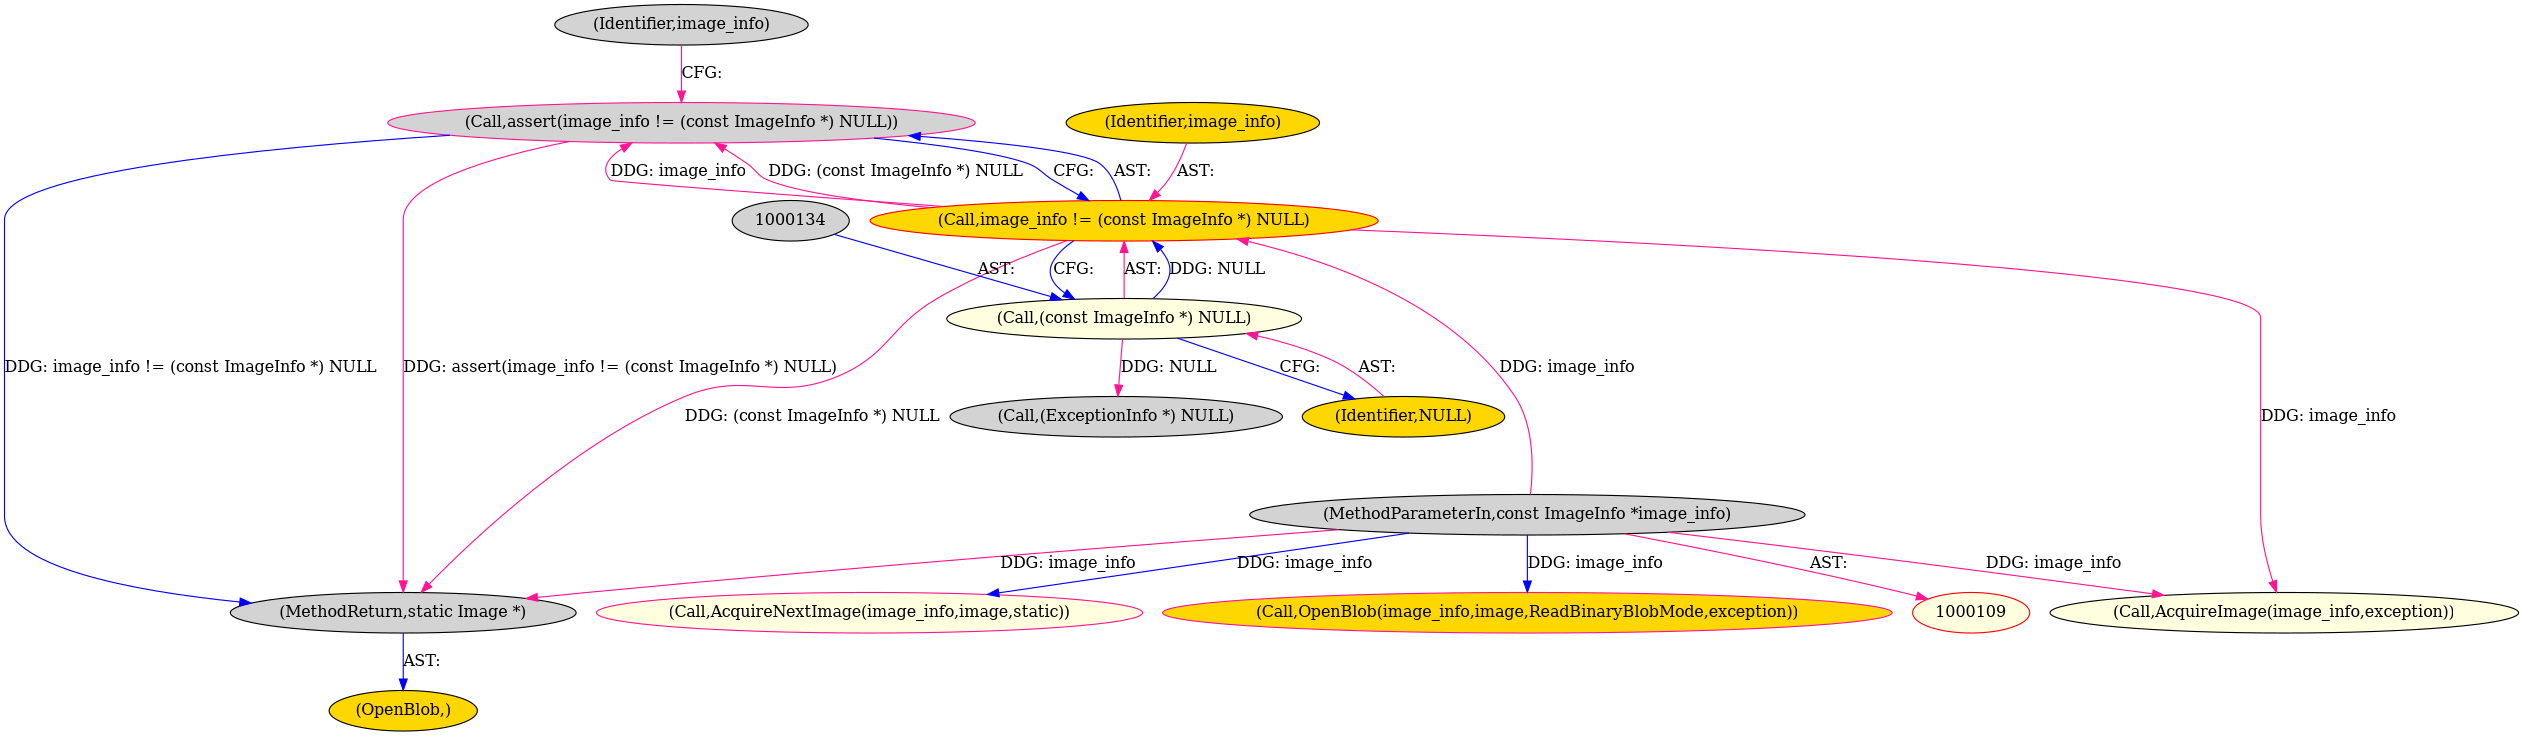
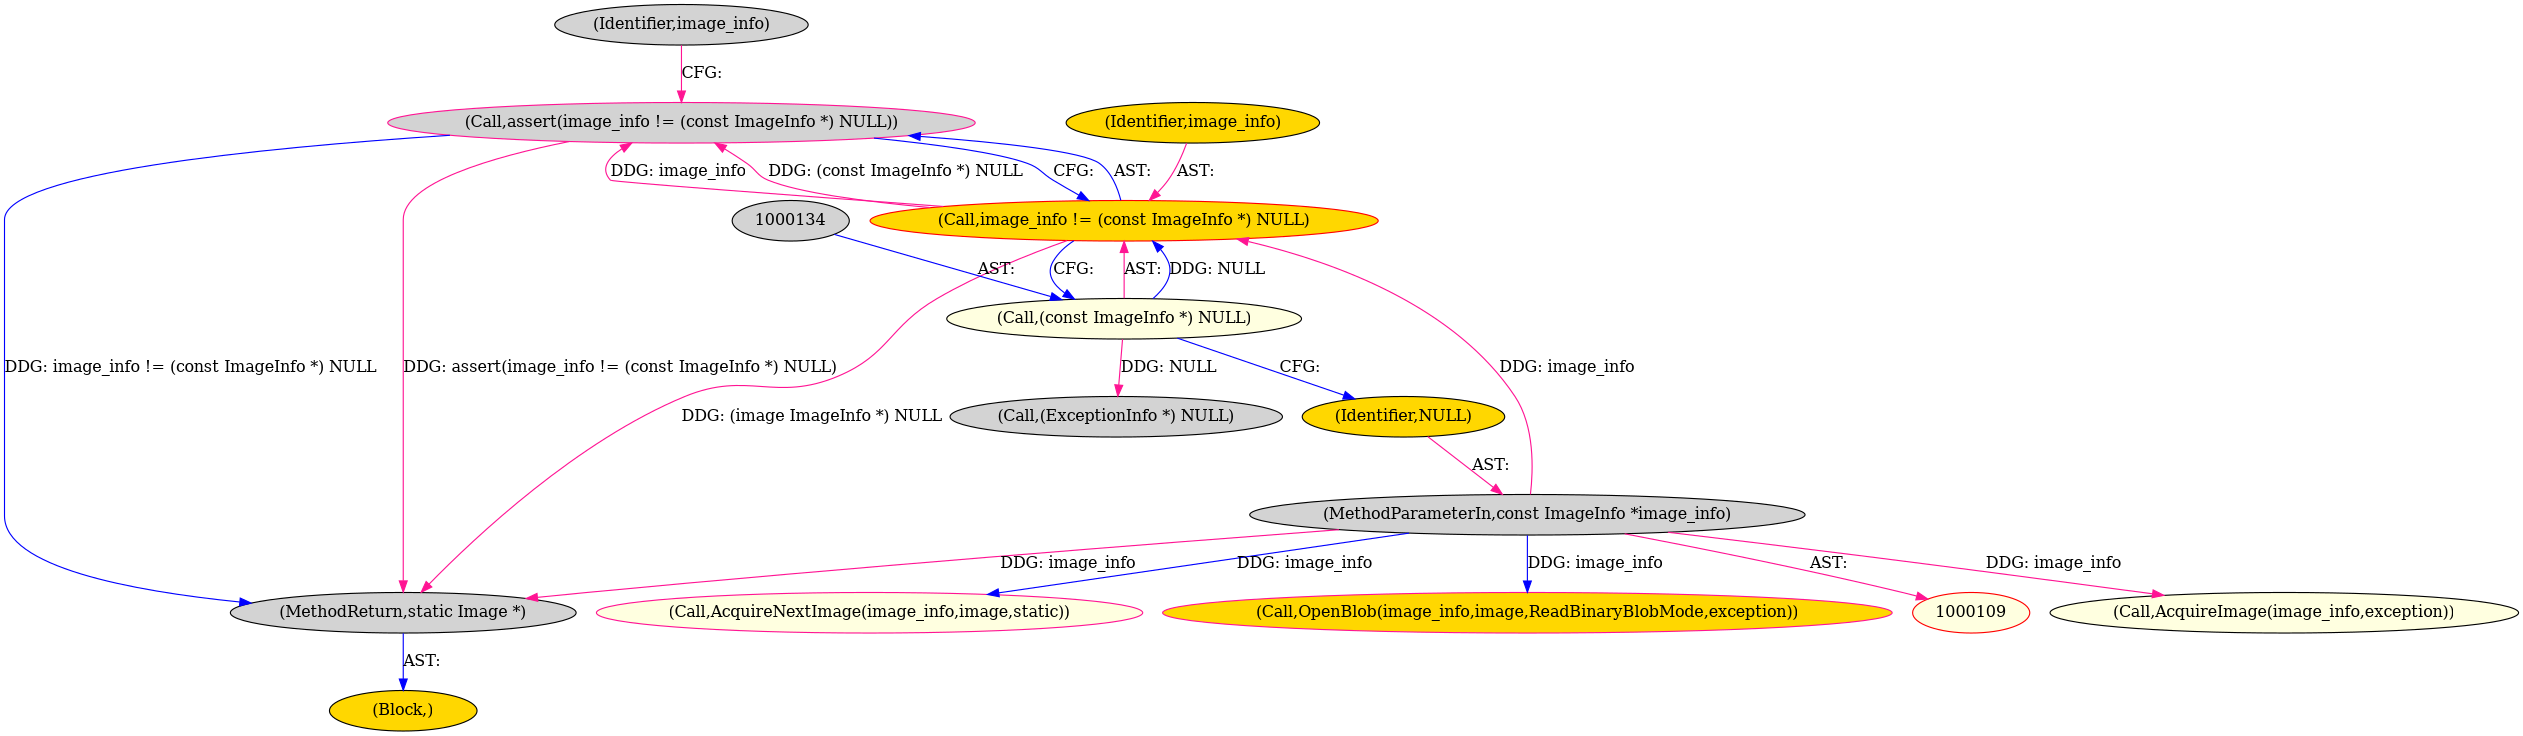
(1942, 263) -> none
(1326, 357) -> (1460, 462)
(812, 417) -> (812, 417)
(403, 711) -> (403, 711)
